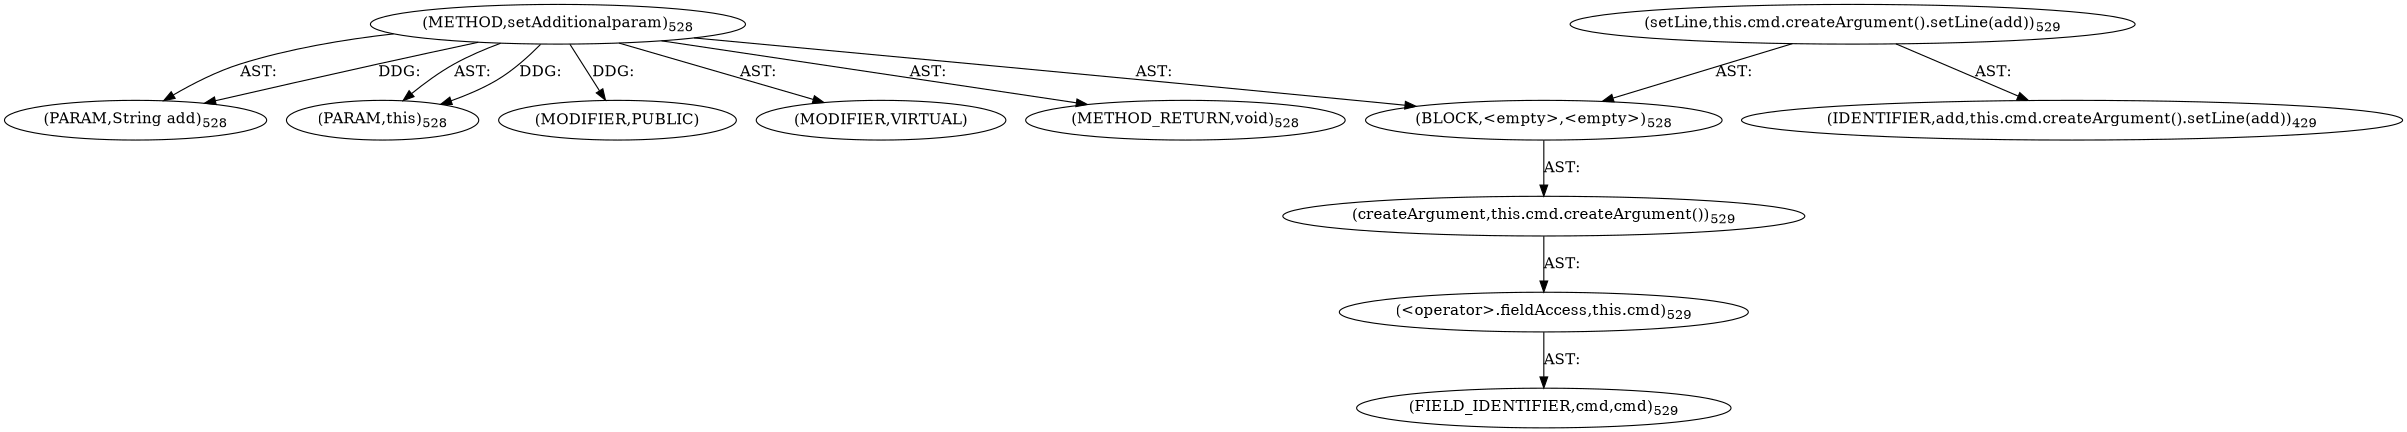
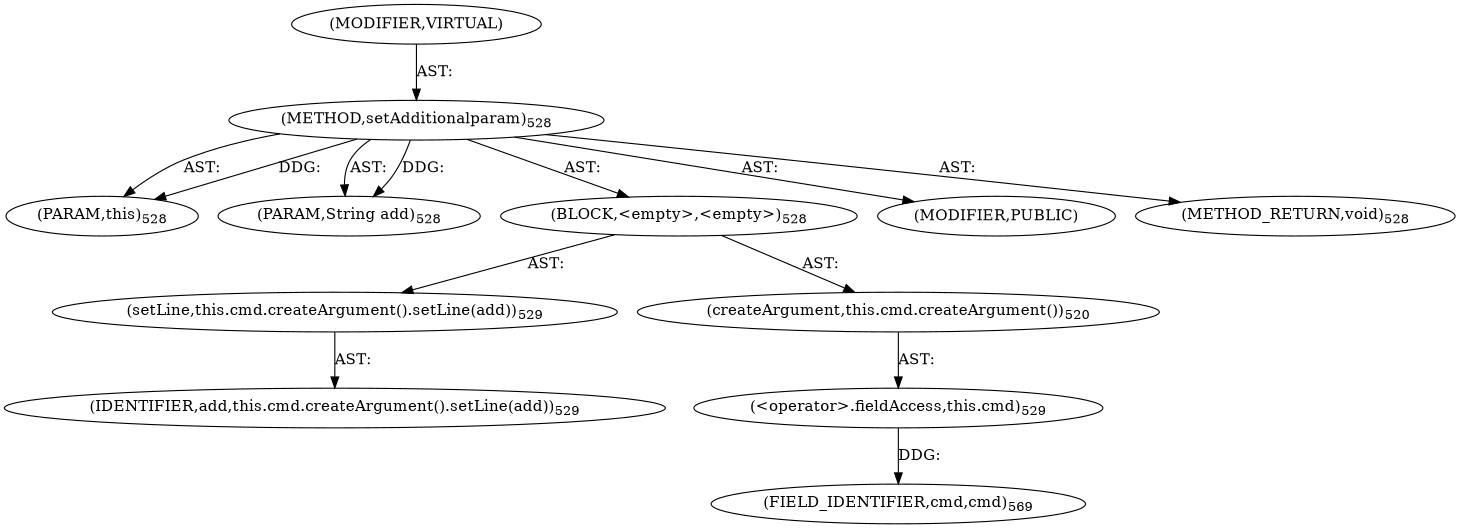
(716, 71) -> (416, 67)
(1703, 71) -> (514, 262)
(616, 72) -> (763, 168)
(2305, 119) -> (568, 406)
(1723, 214) -> (1078, 310)
(1565, 360) -> (922, 456)
(1666, 406) -> (1021, 502)
